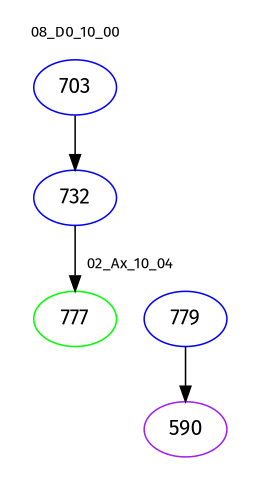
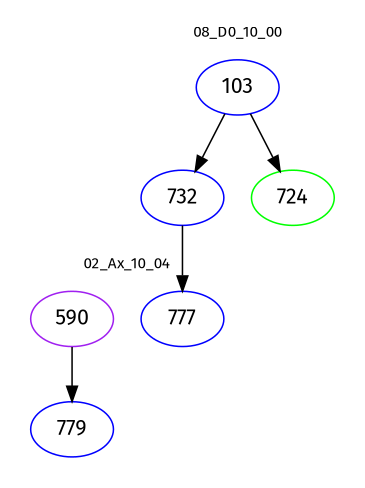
(75, 87) -> (238, 87)
none -> (293, 198)
(75, 319) -> (182, 319)
(186, 367) -> (72, 367)
